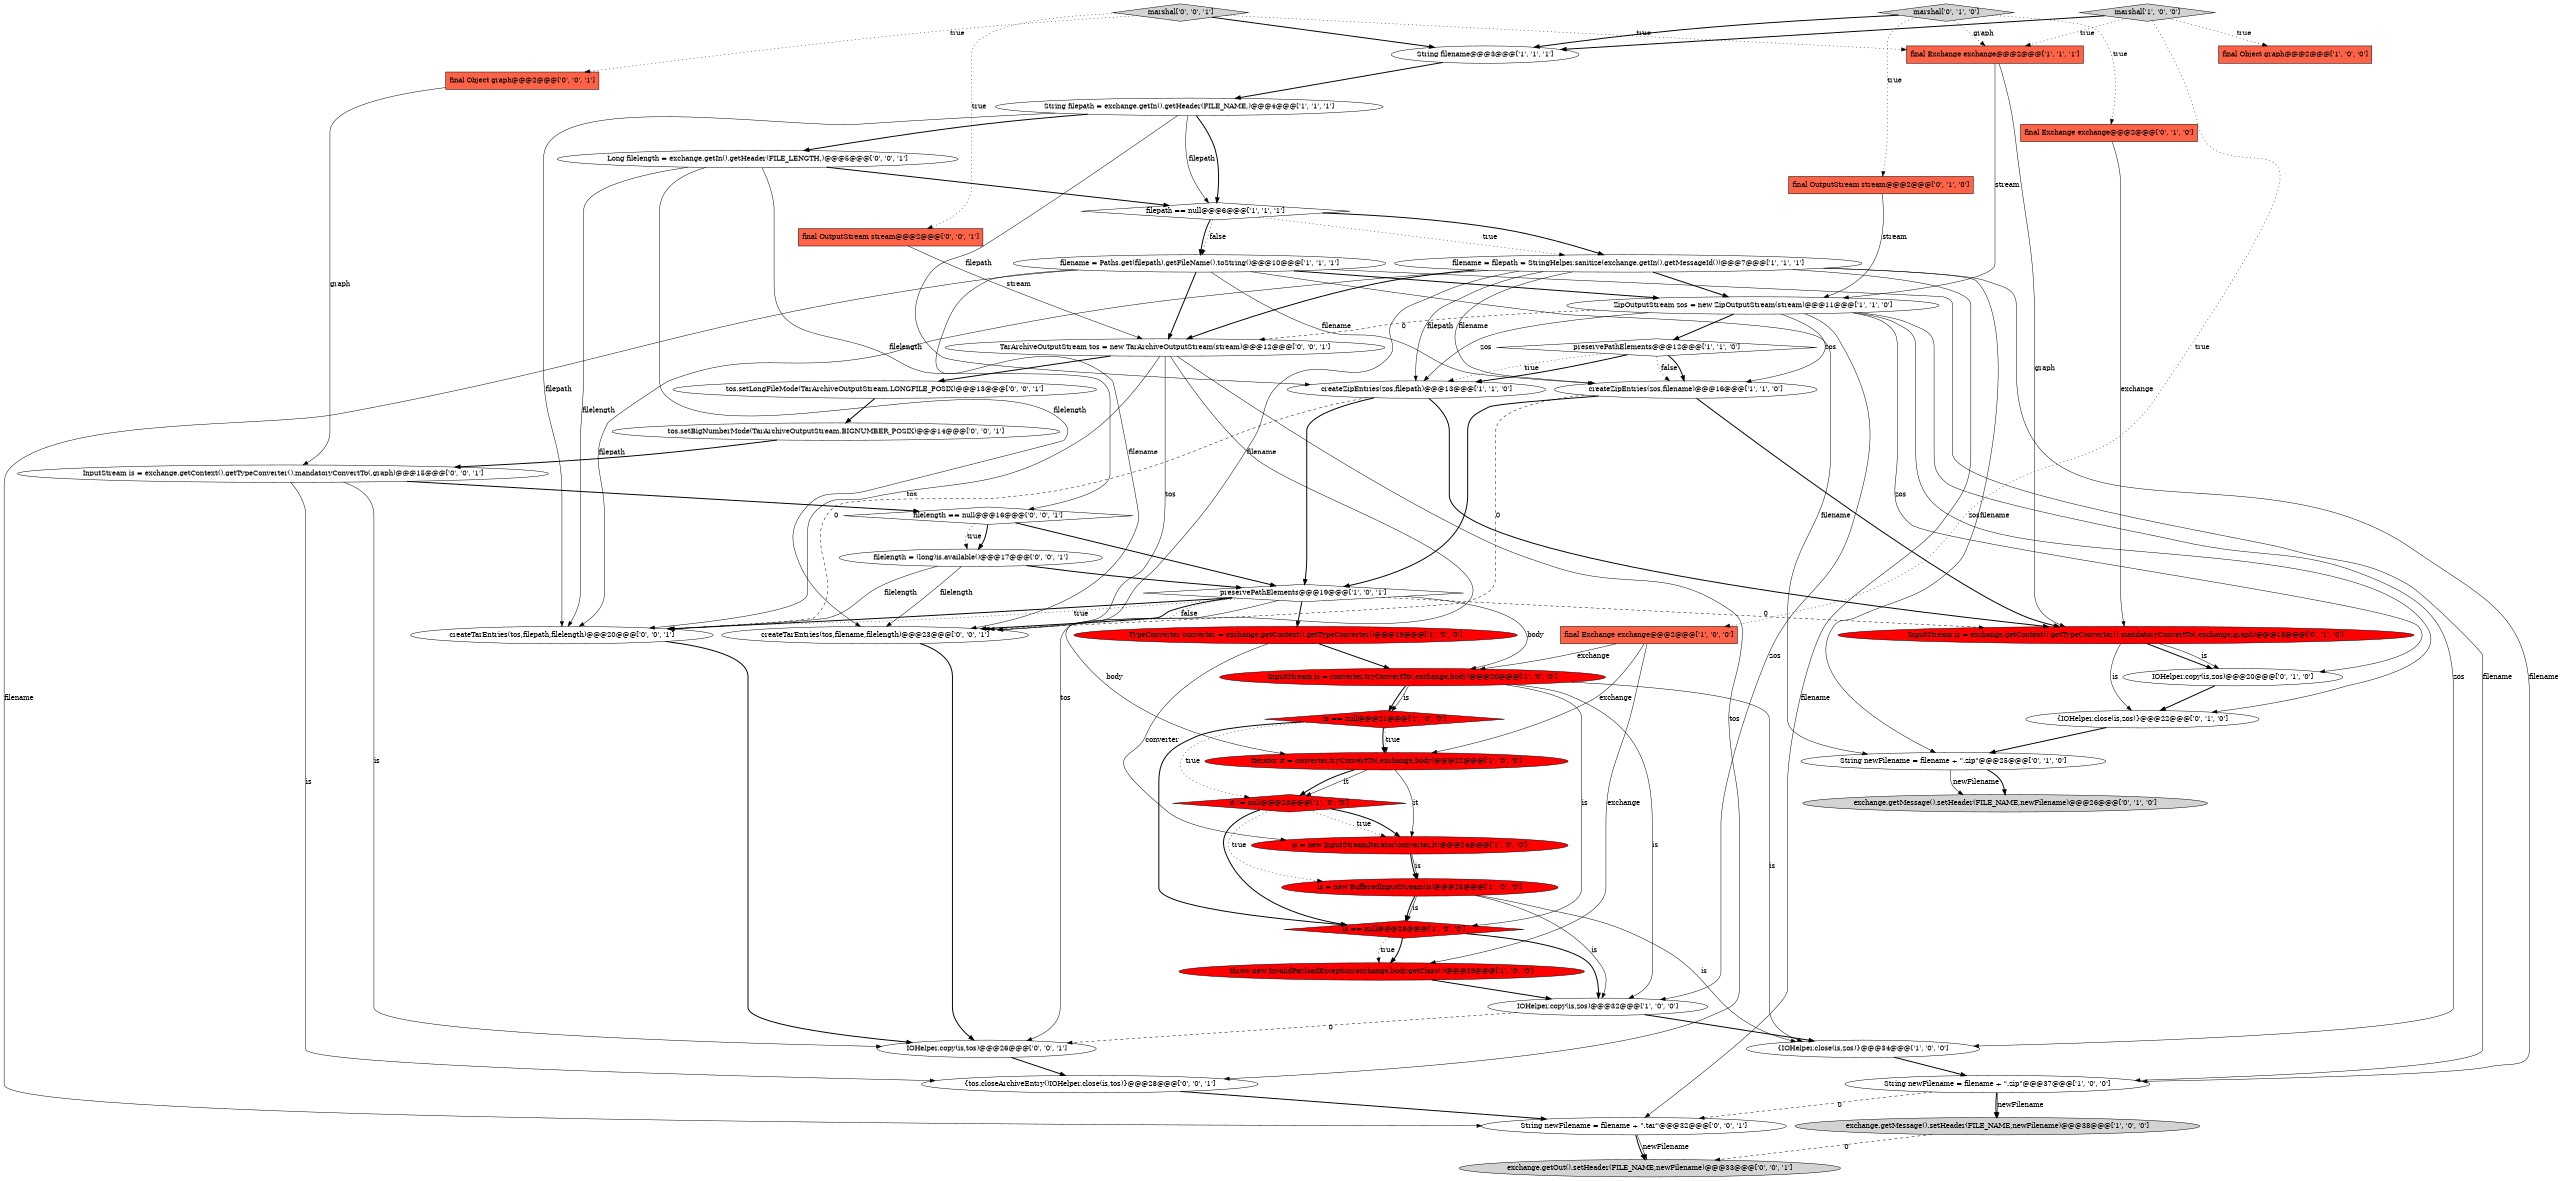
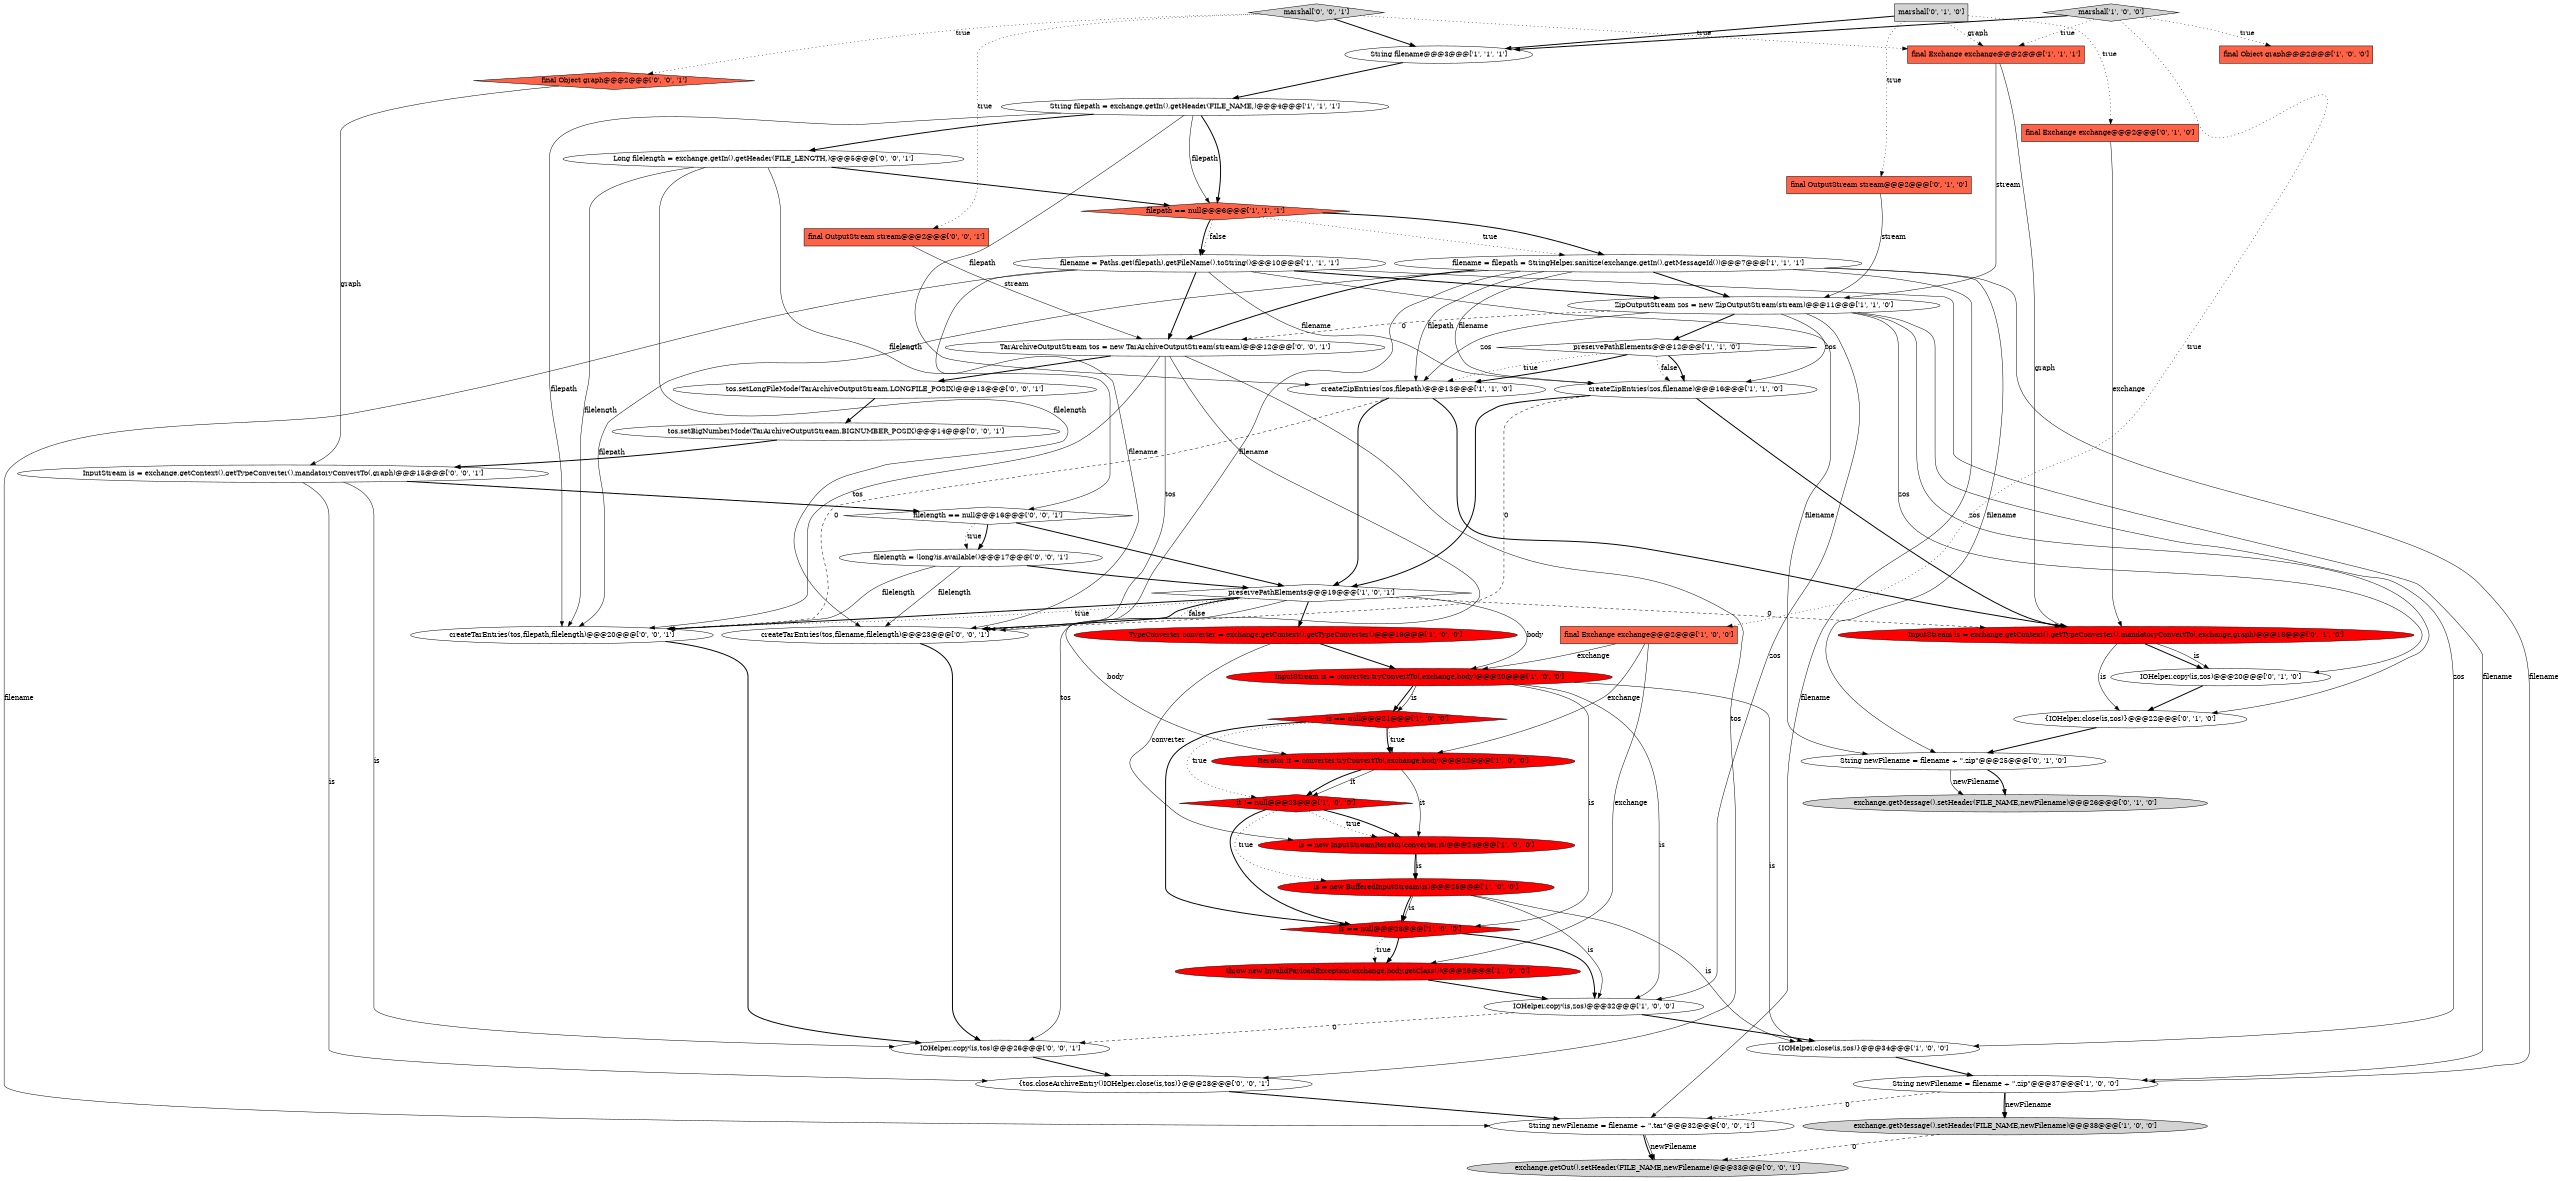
(1946, 13) -> (1931, 13)
(522, 81) -> (614, 81)
(1215, 211) -> (1215, 211)
